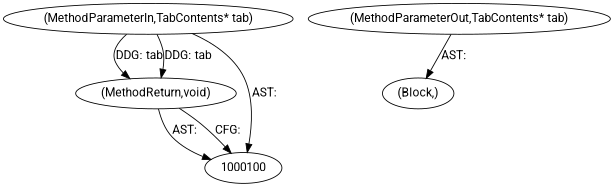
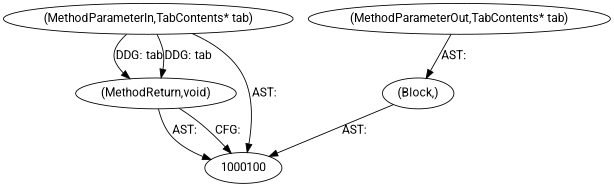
none -> (335, 129)
